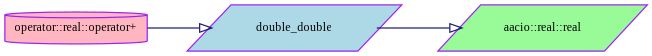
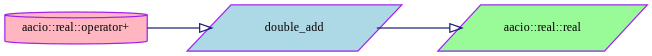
(76, 28) -> (76, 28)
(294, 28) -> (294, 28)
